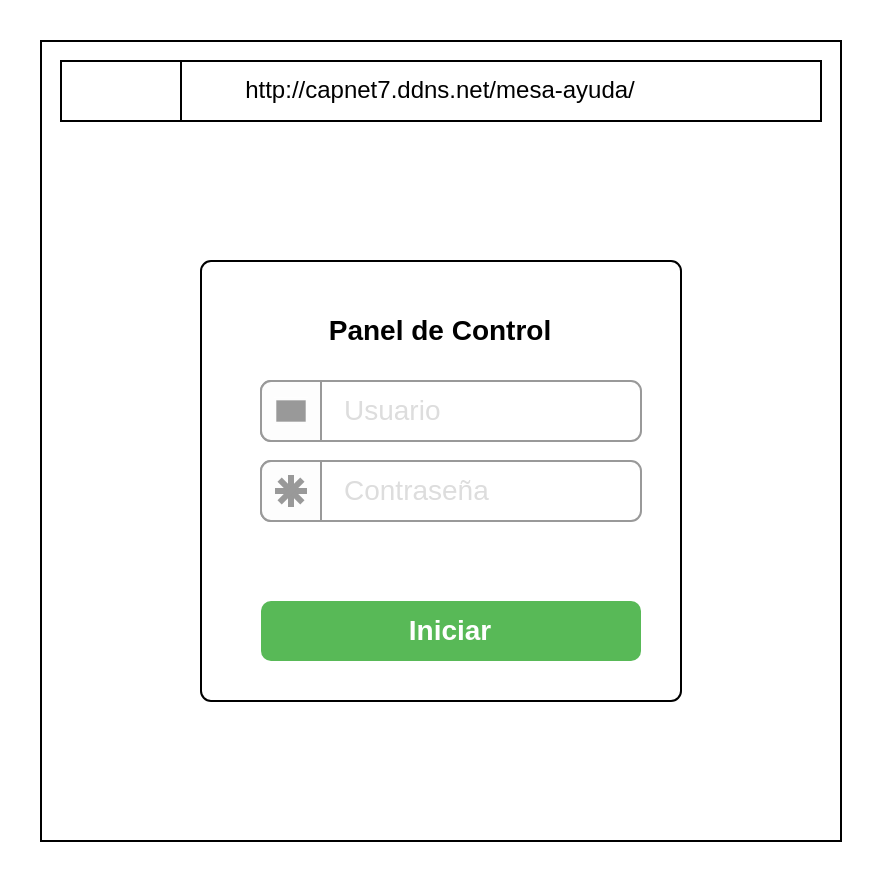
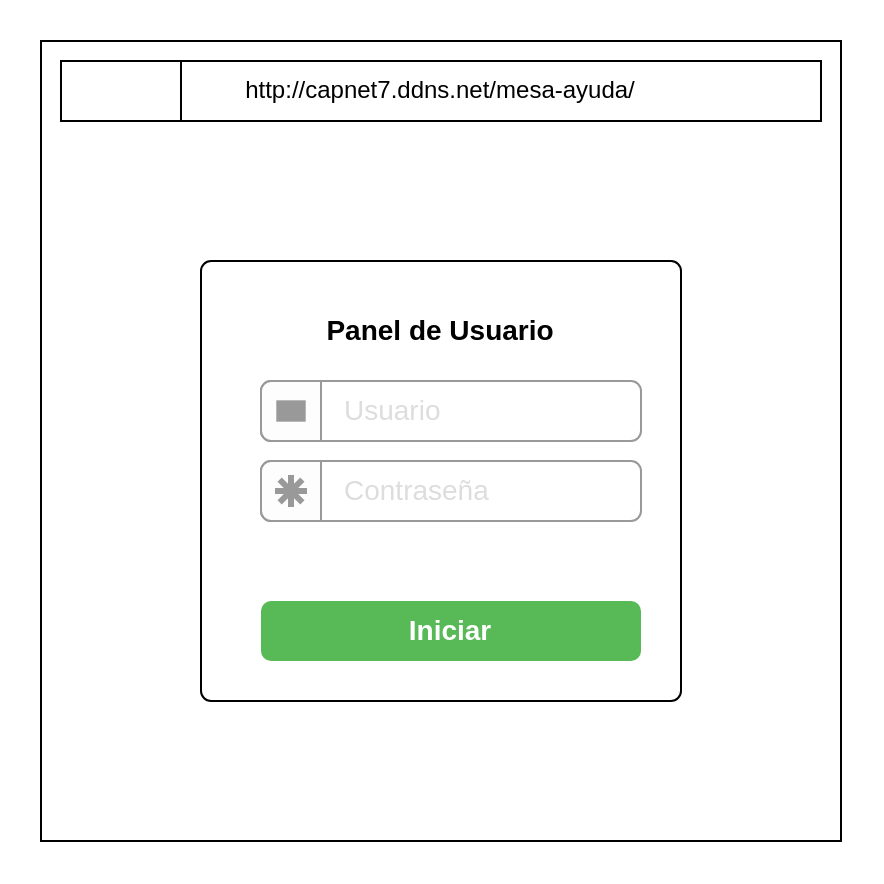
(441, 332) -> (441, 332)
